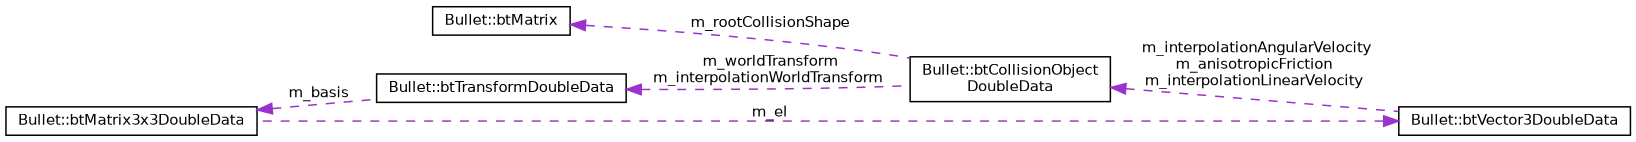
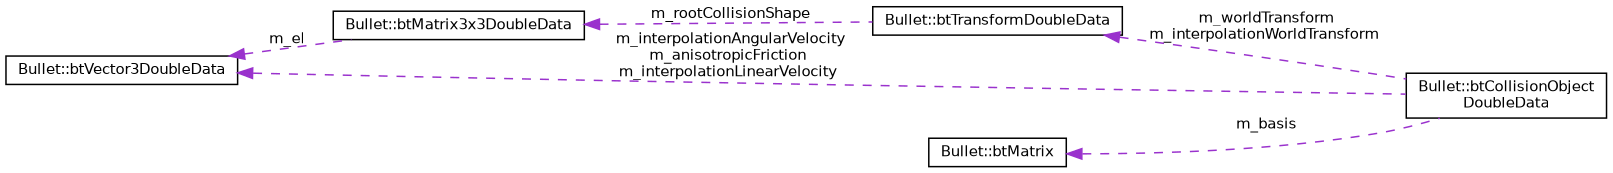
(768, 23) -> (1264, 125)
(317, 93) -> (729, 14)
(1262, 100) -> (829, 85)
